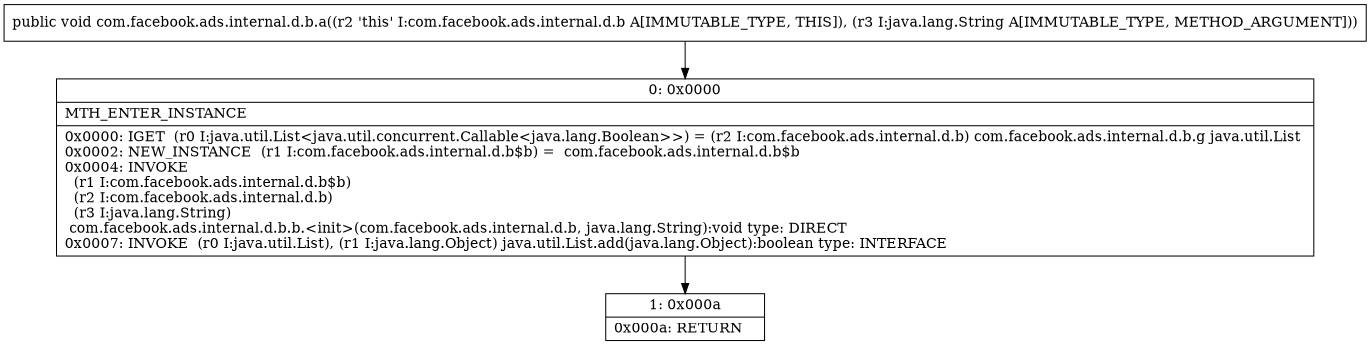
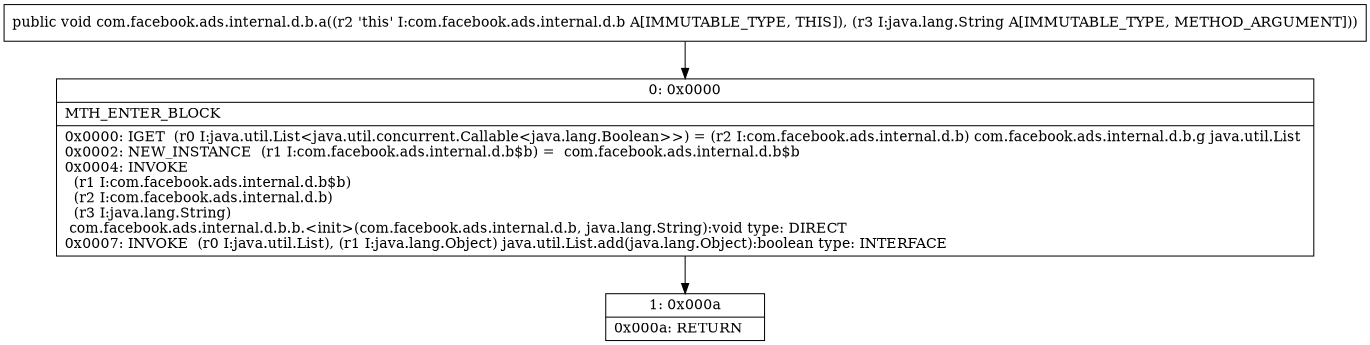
(156, 114) -> (143, 114)
